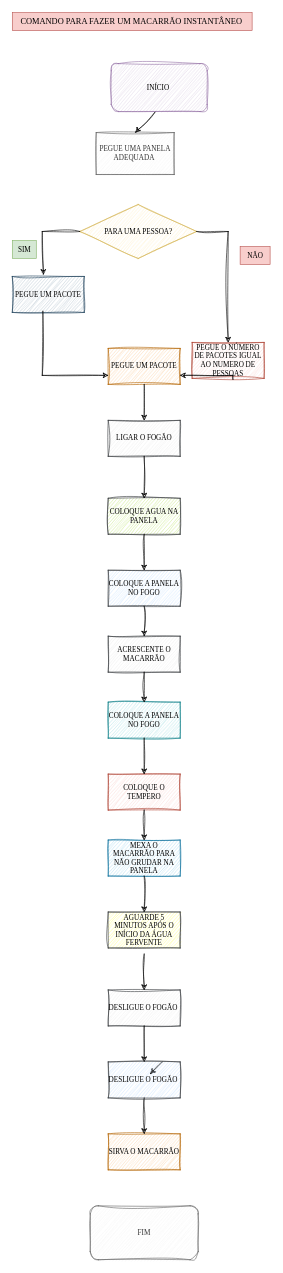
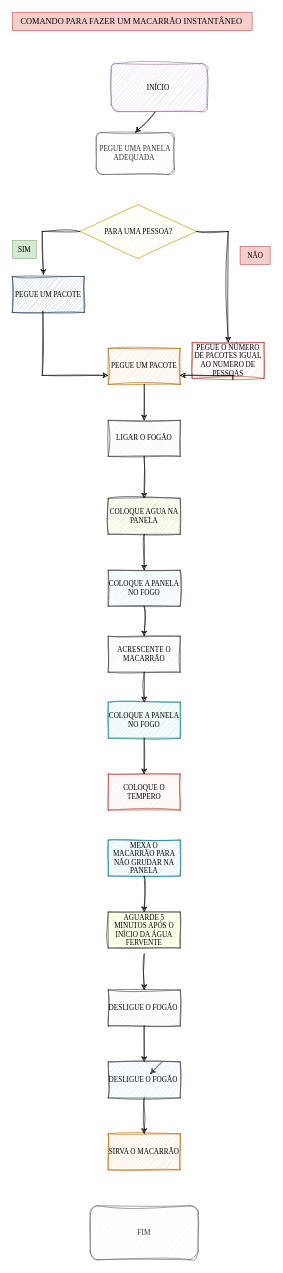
(135, 153) -> (135, 153)
(144, 824) -> none
